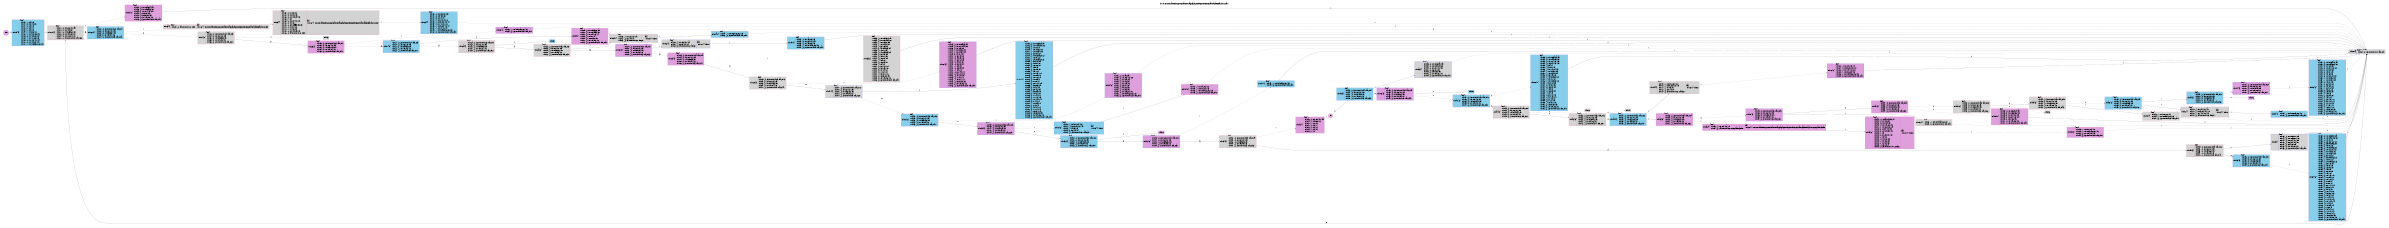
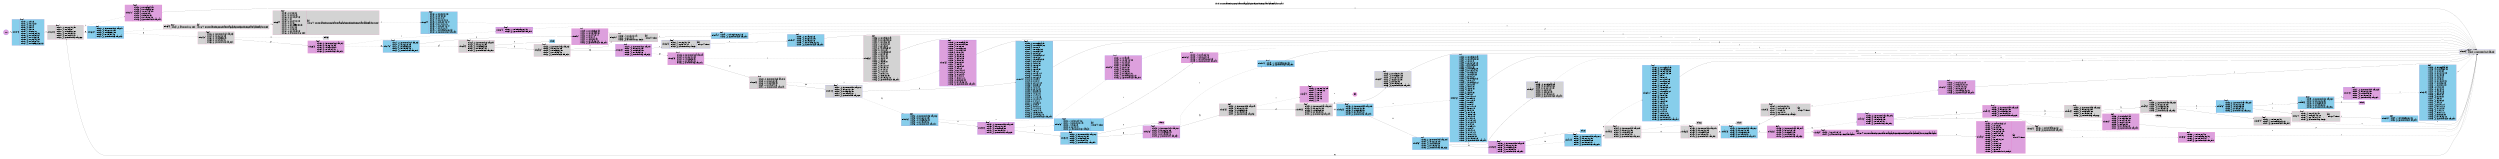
(1340, 108) -> (1392, 127)
